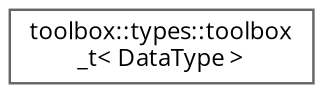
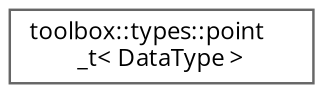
(162, 47) -> (162, 47)
